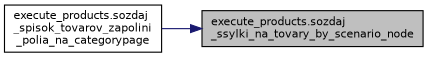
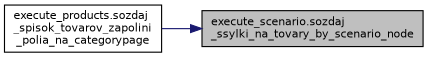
(313, 29) -> (313, 29)
